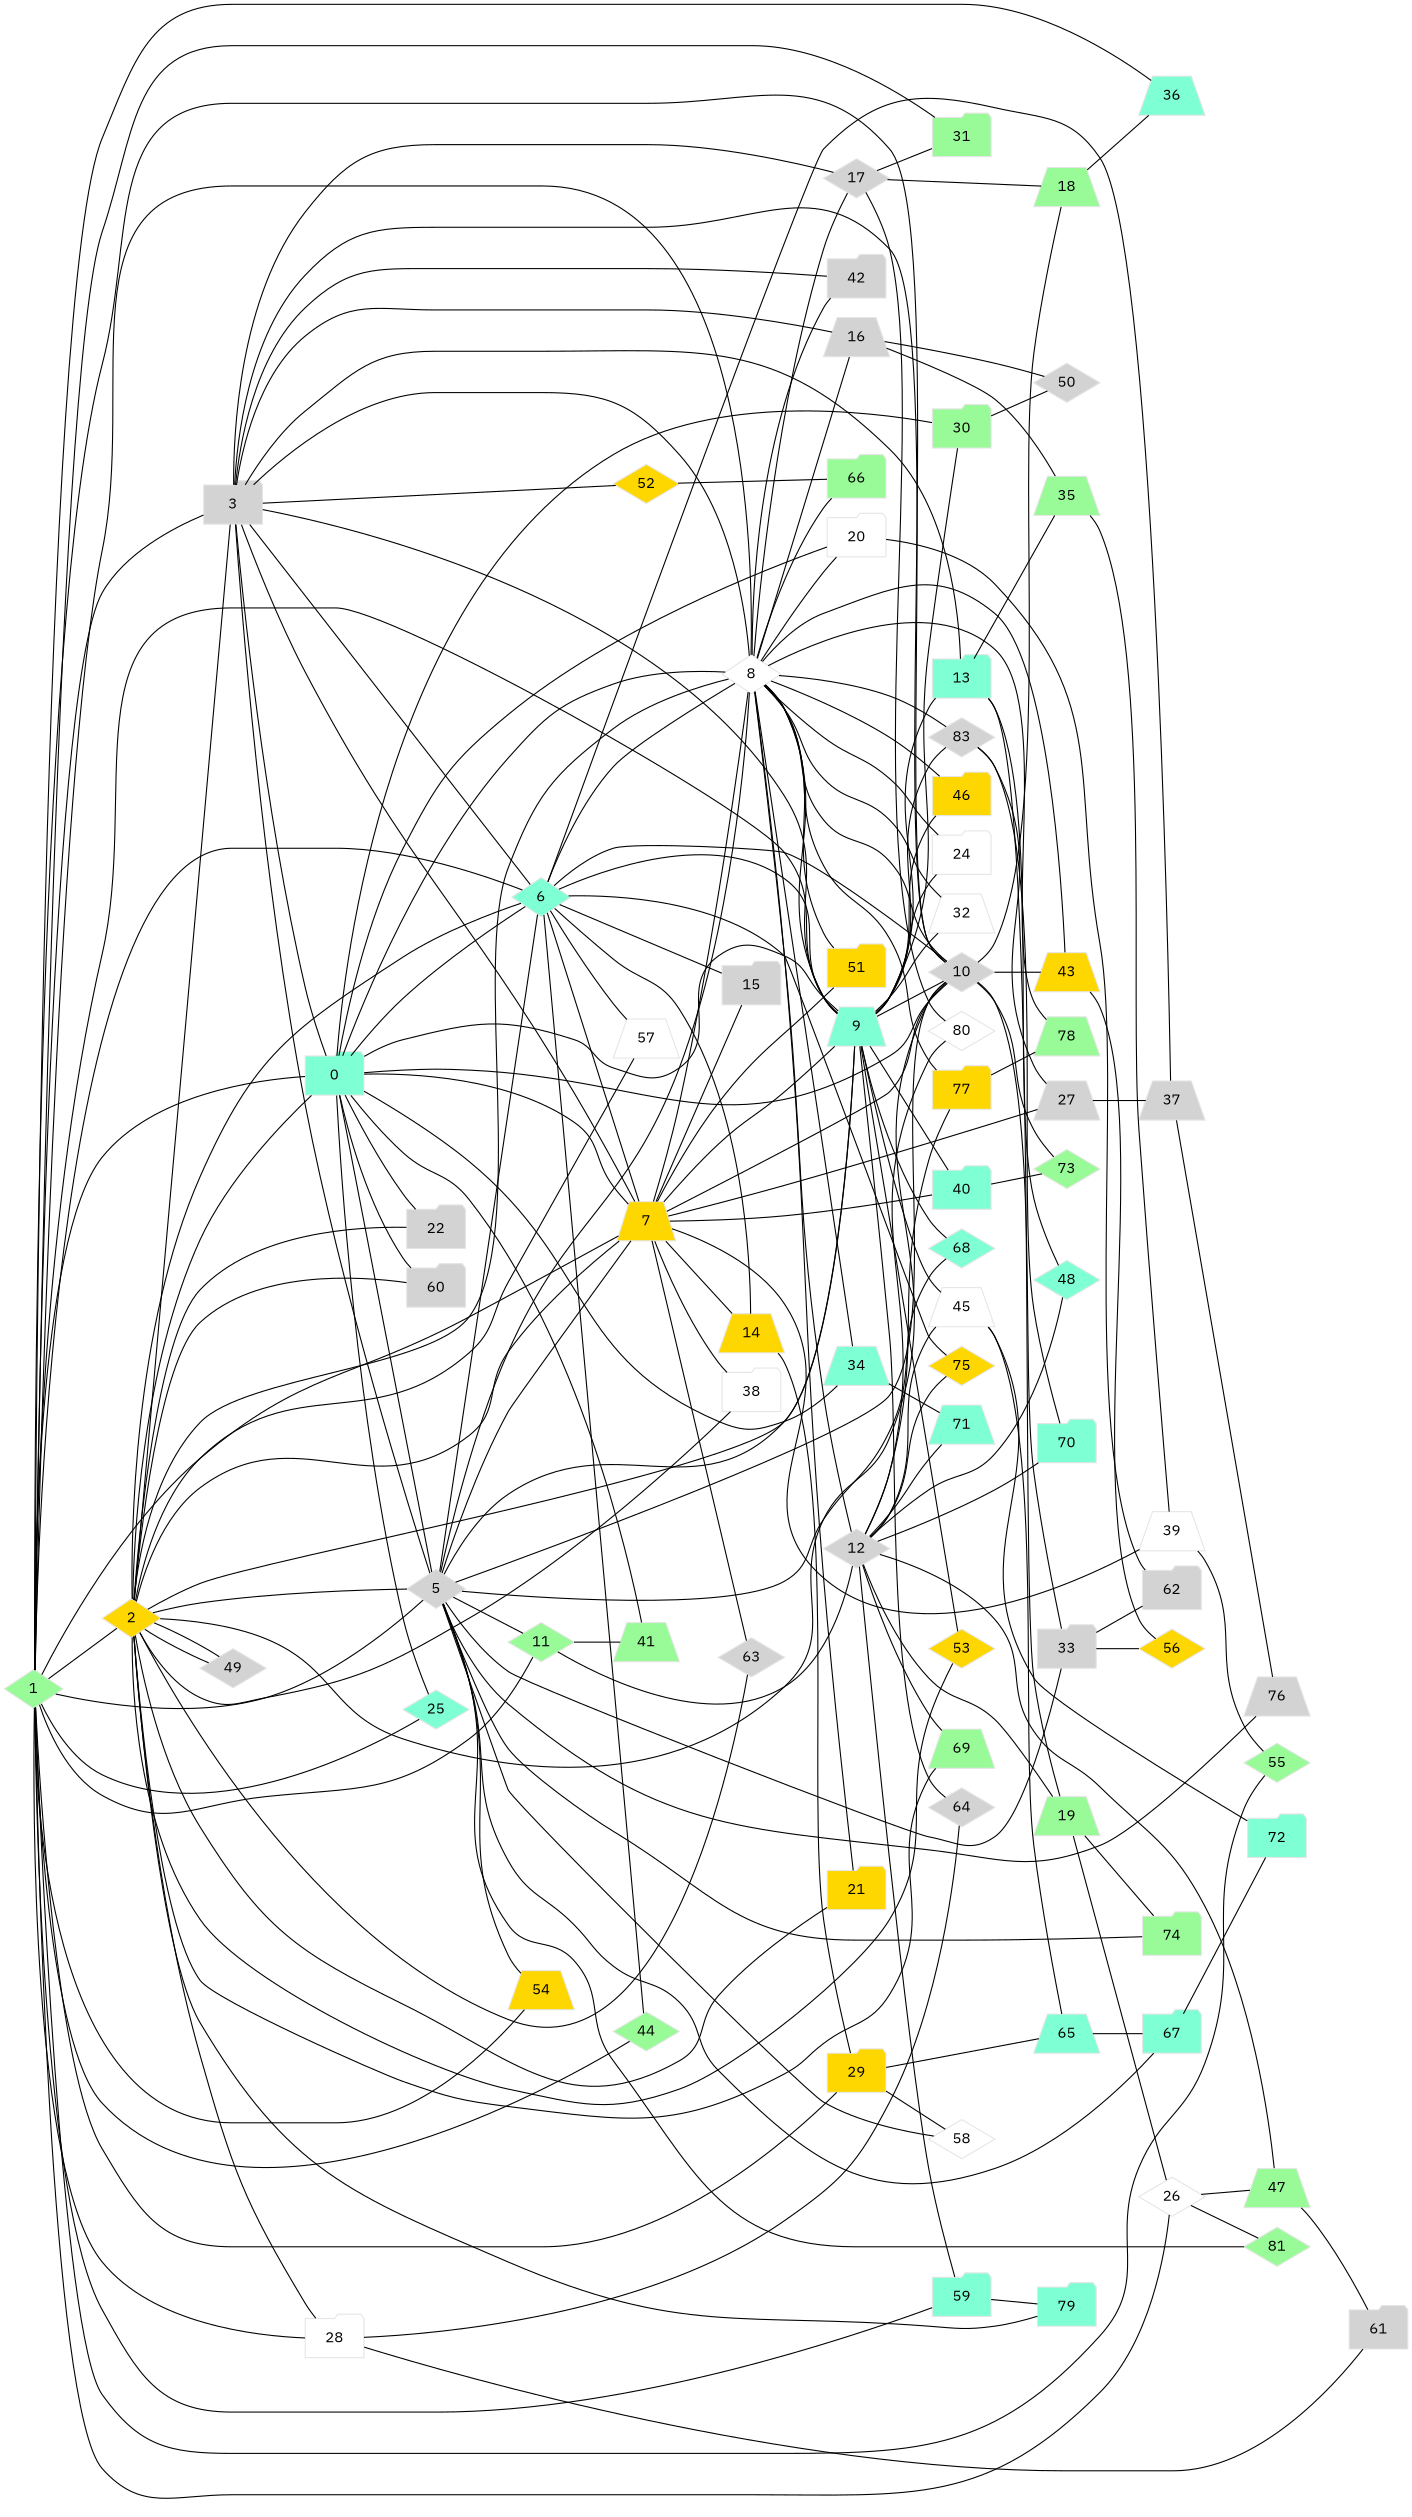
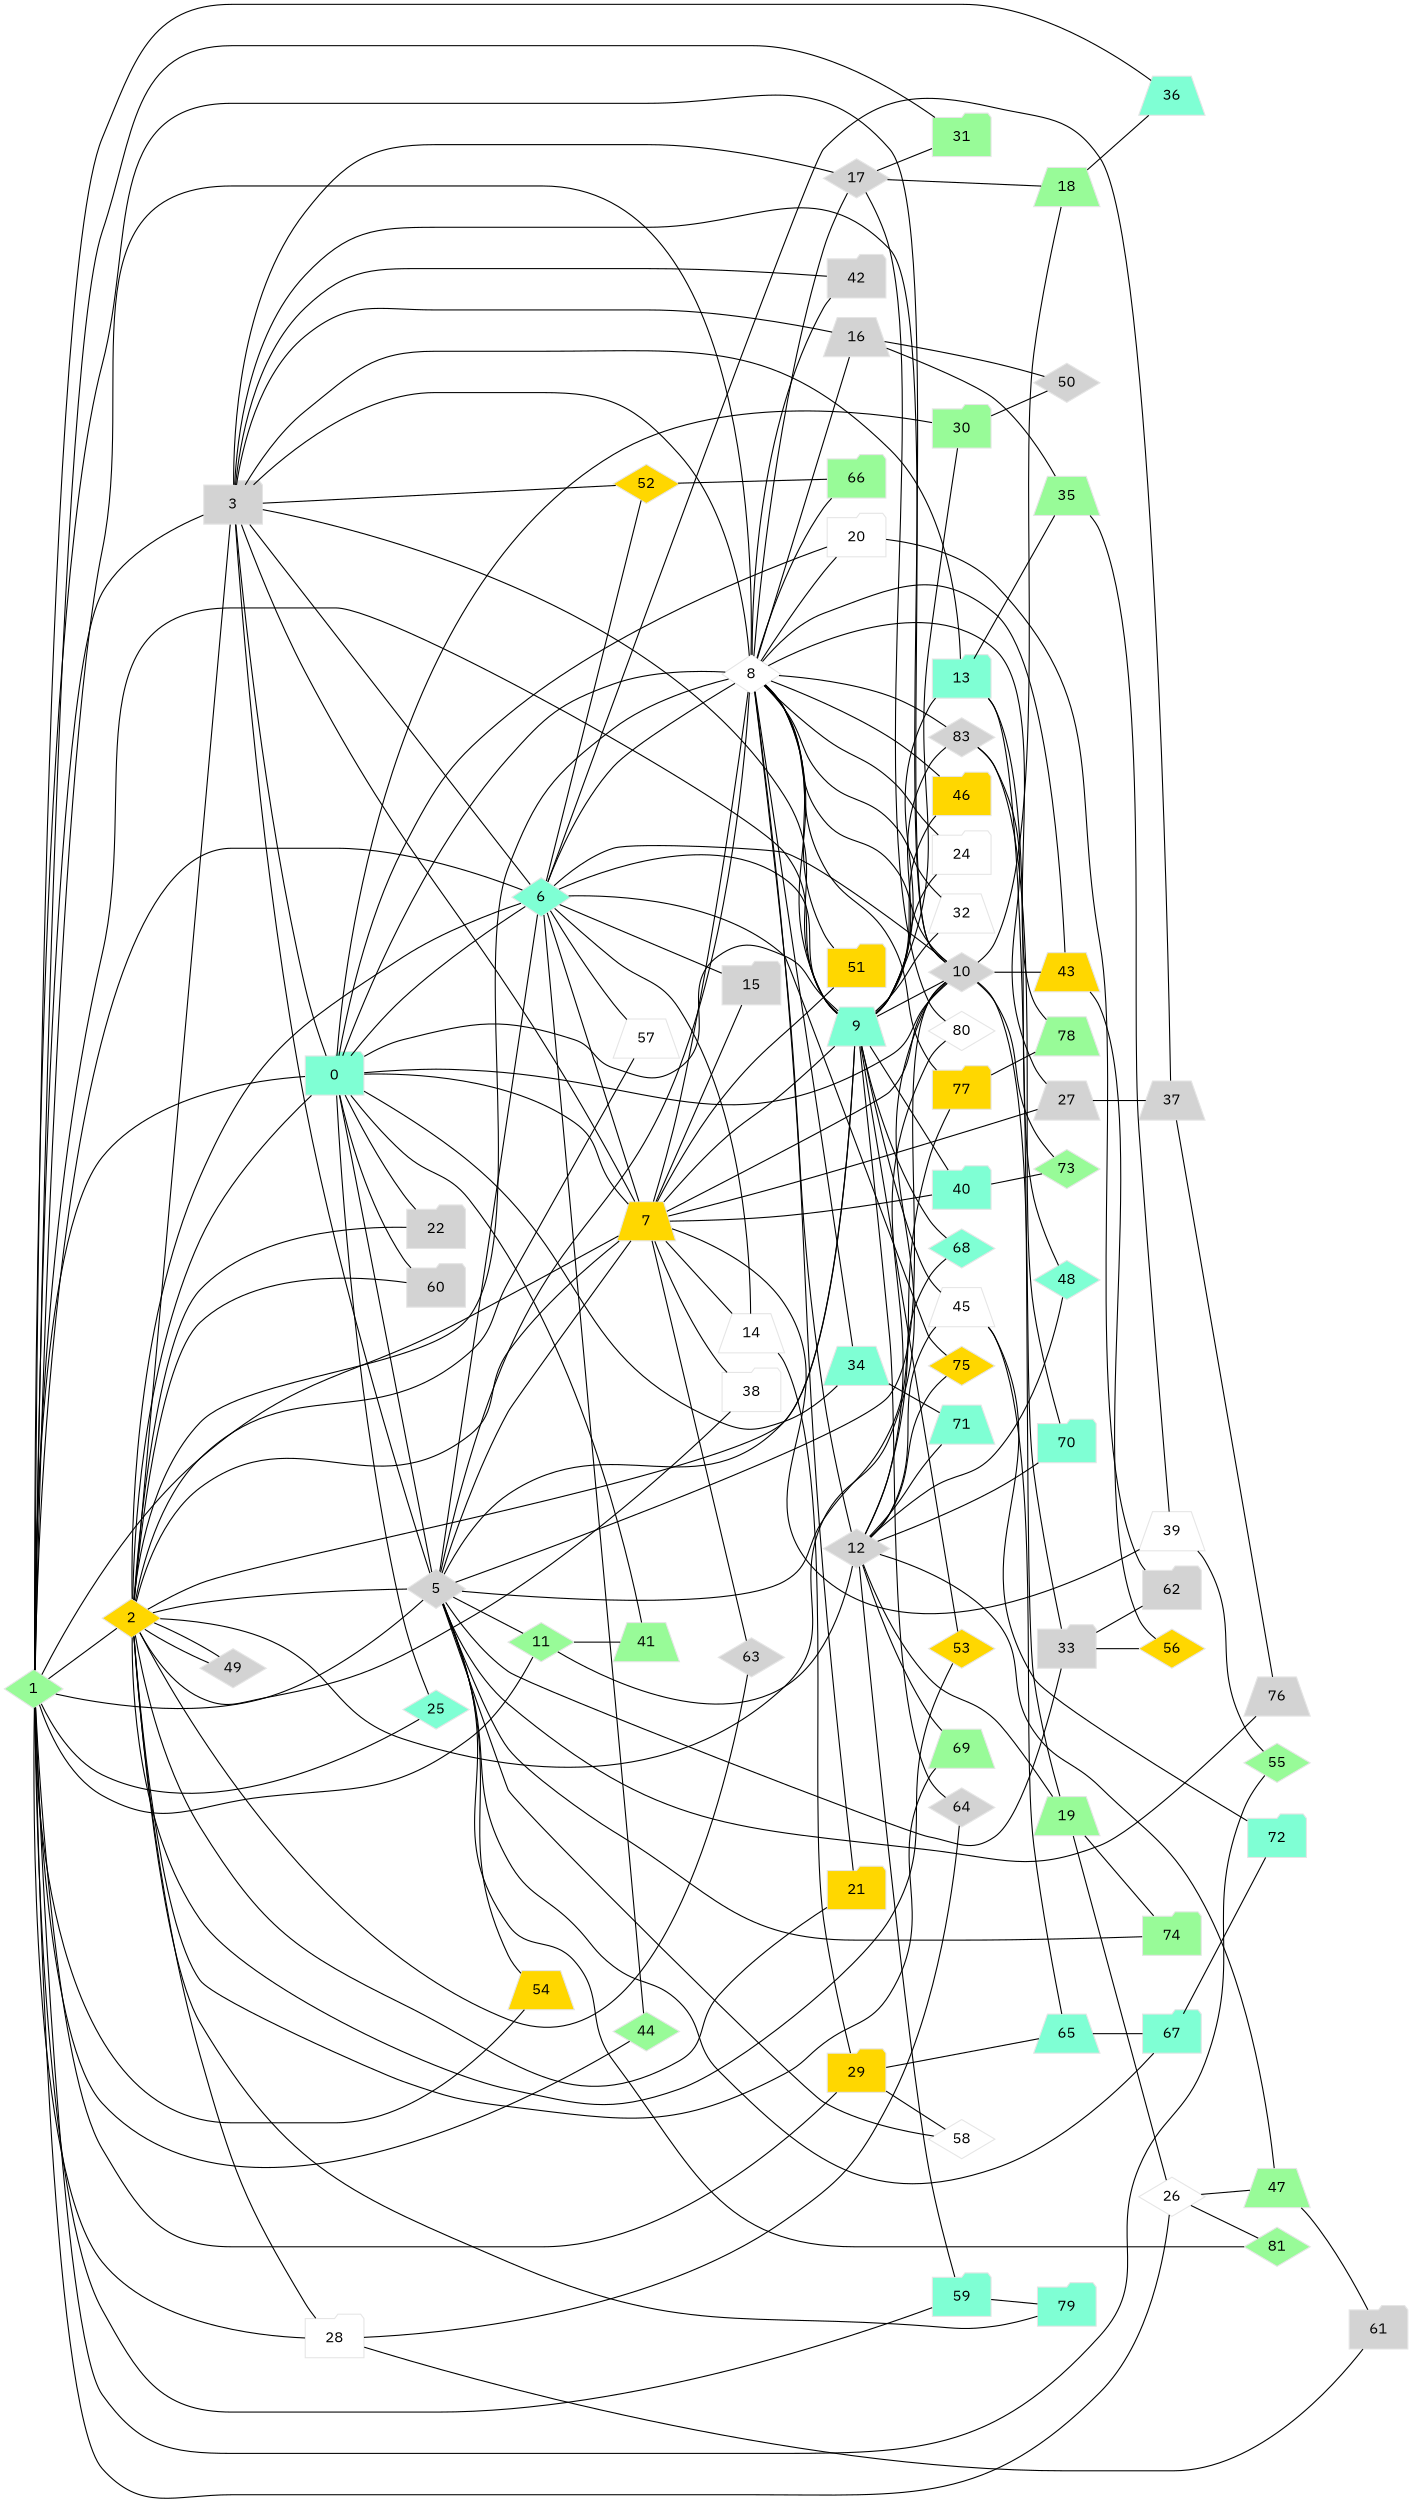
none -> (591, 700)
(751, 1333) -> (751, 1333)
